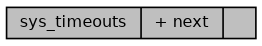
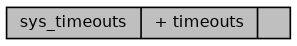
(182, 22) -> (199, 22)
